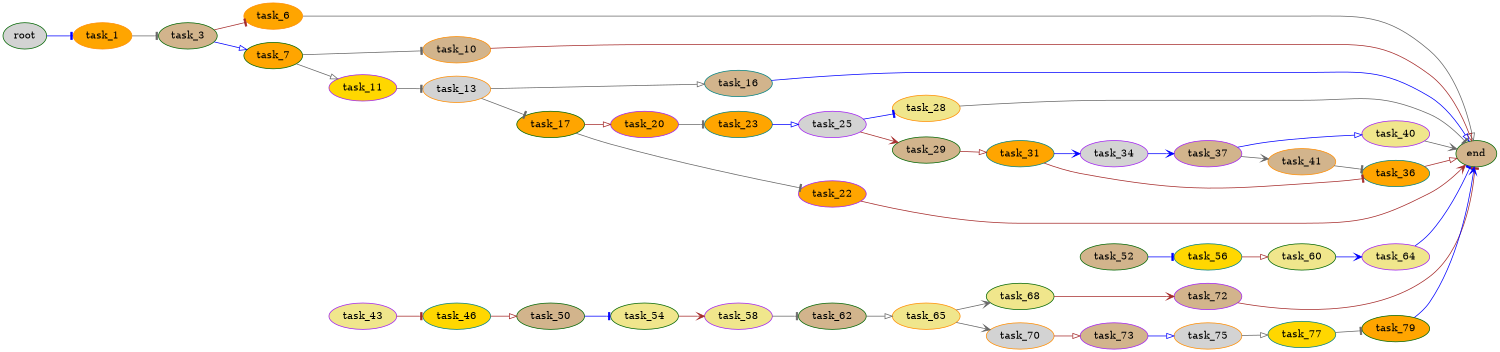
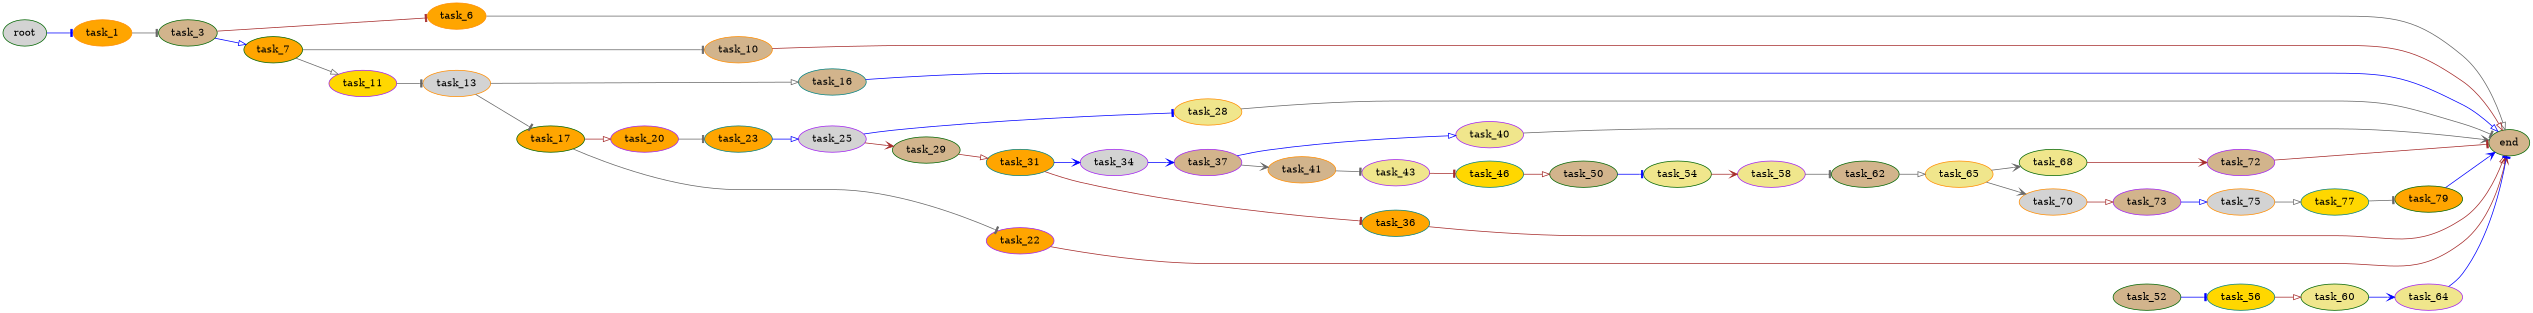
(1347, 167) -> (1347, 171)
